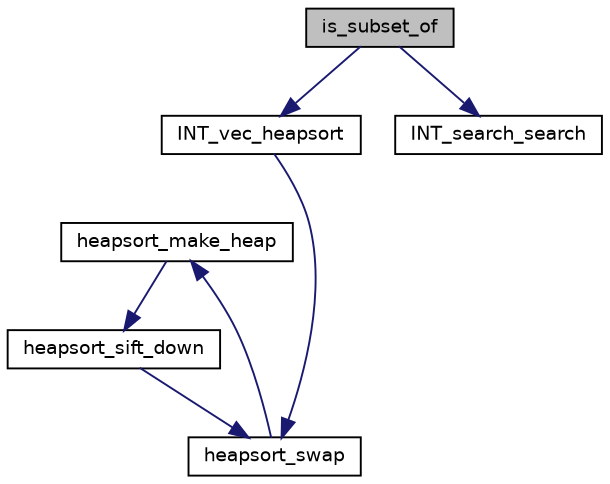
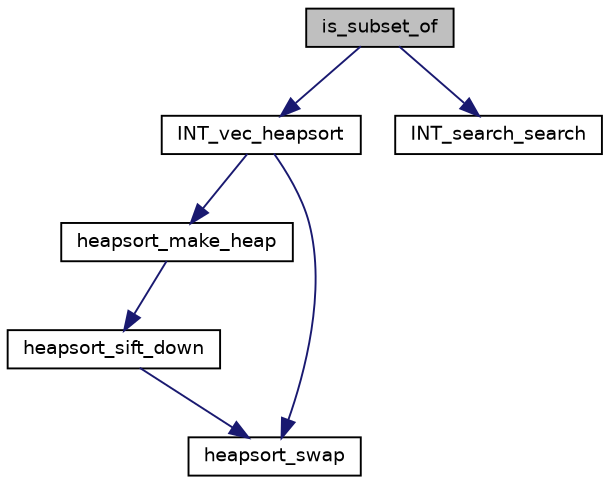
(246, 353) -> (225, 181)
